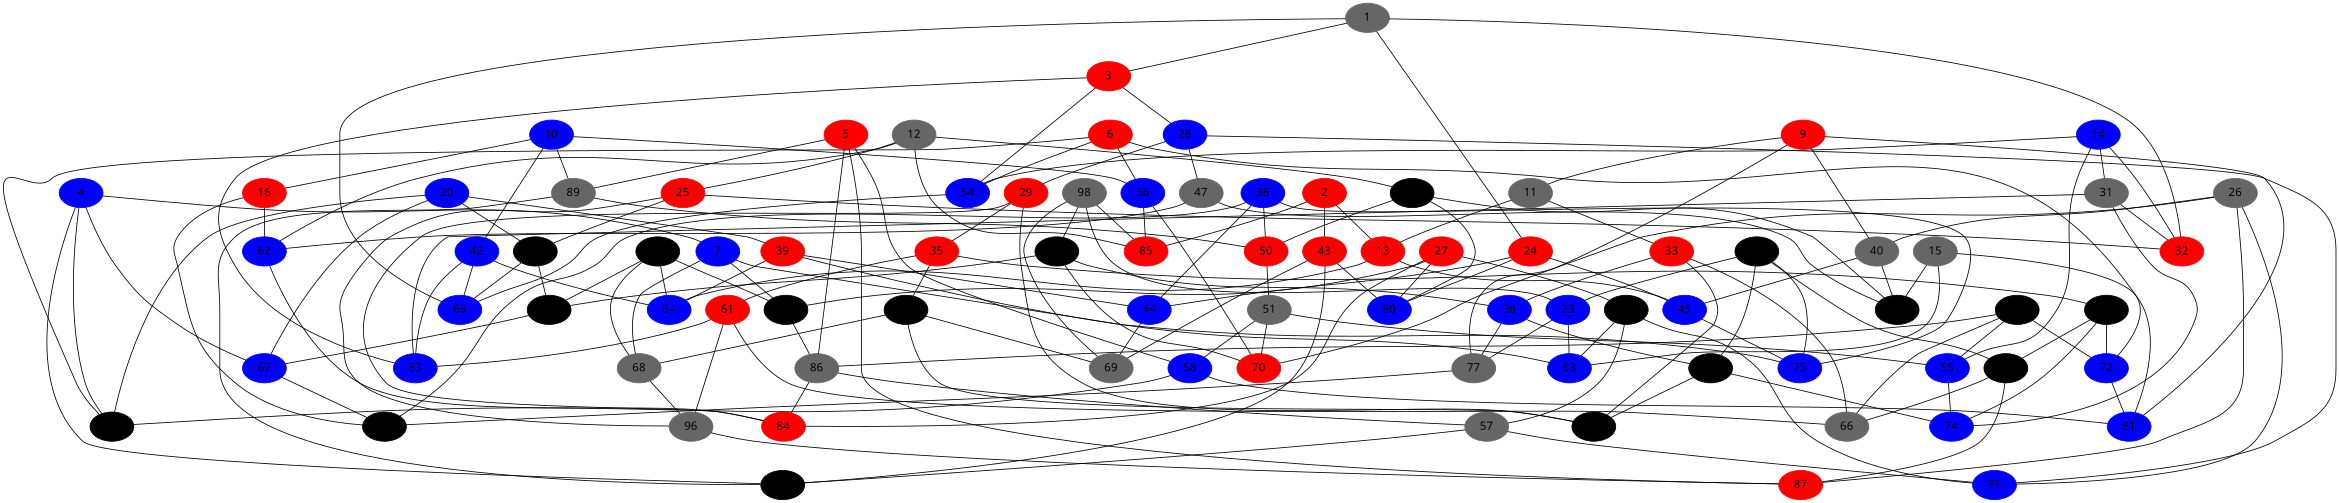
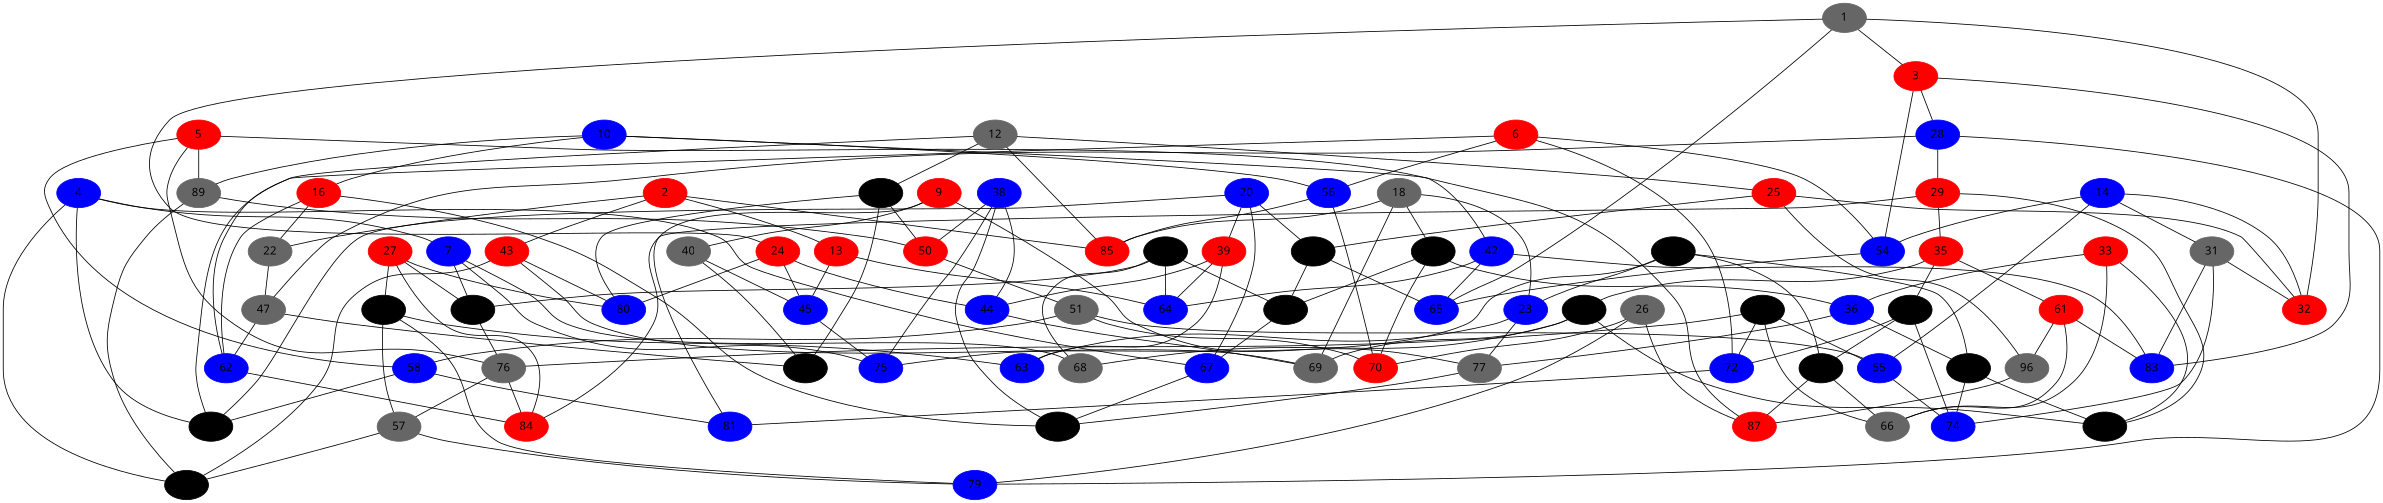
(1084, 193) -> (1399, 193)
(1531, 193) -> none
(1980, 221) -> none
none -> (270, 251)
(1935, 251) -> none
(817, 368) -> (504, 368)
(665, 397) -> none
